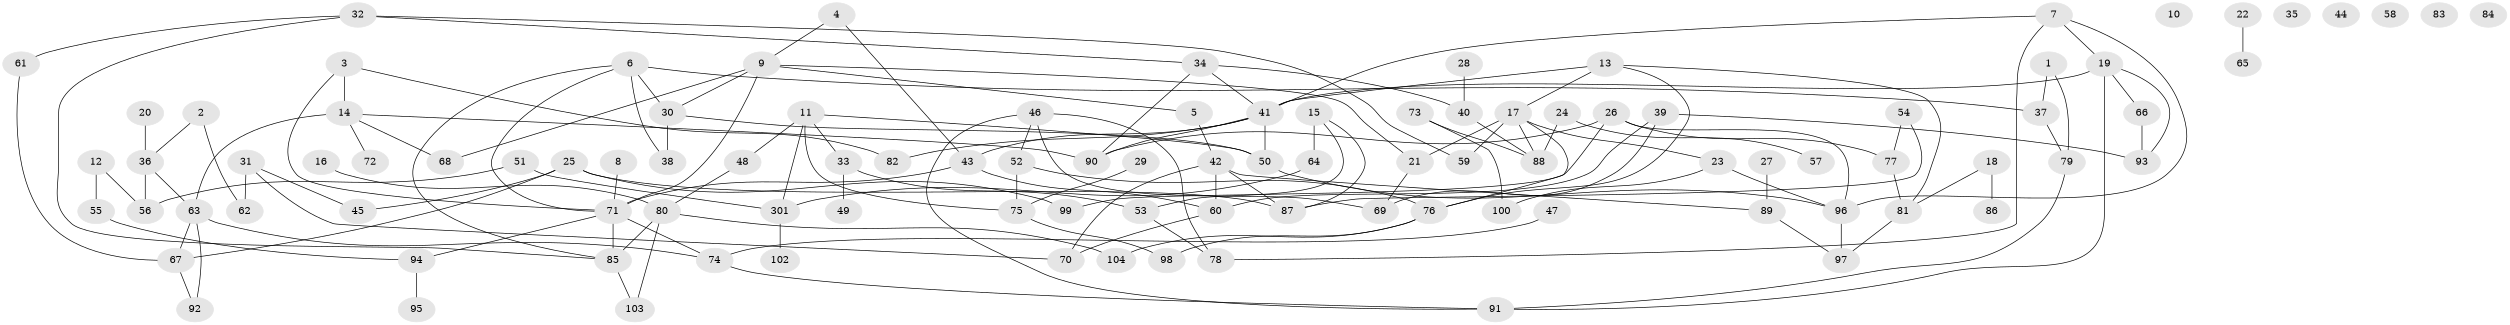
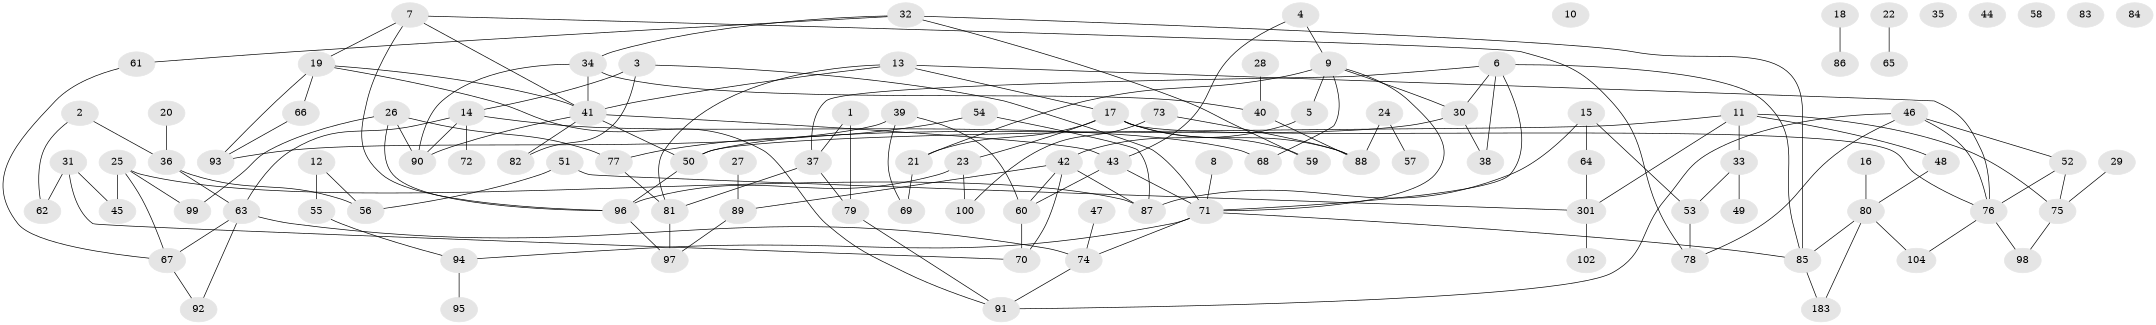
(1948, 187) -> (730, 191)
(1185, 195) -> (1971, 158)
(635, 310) -> (1821, 310)
